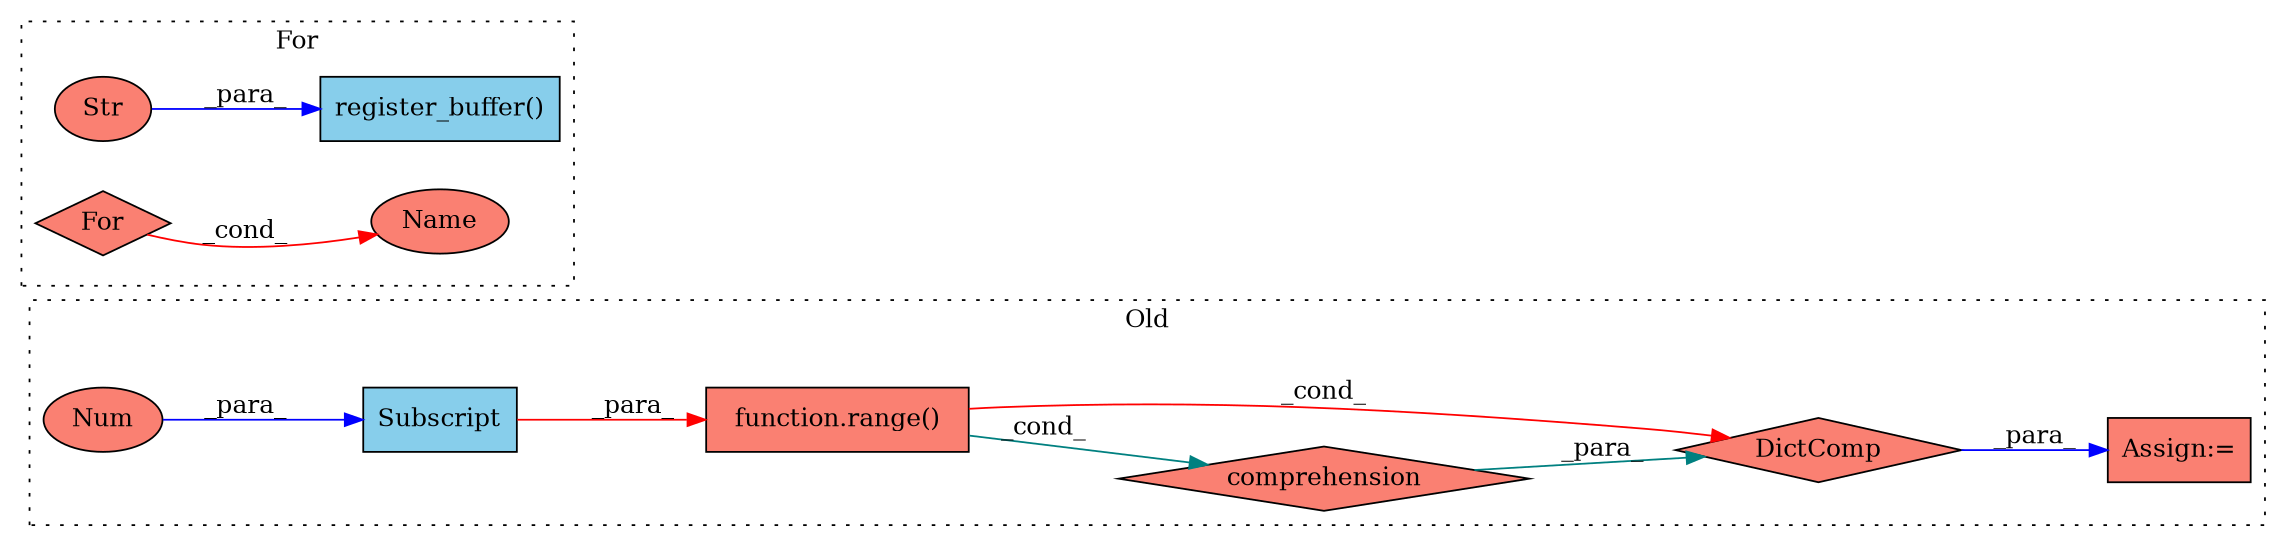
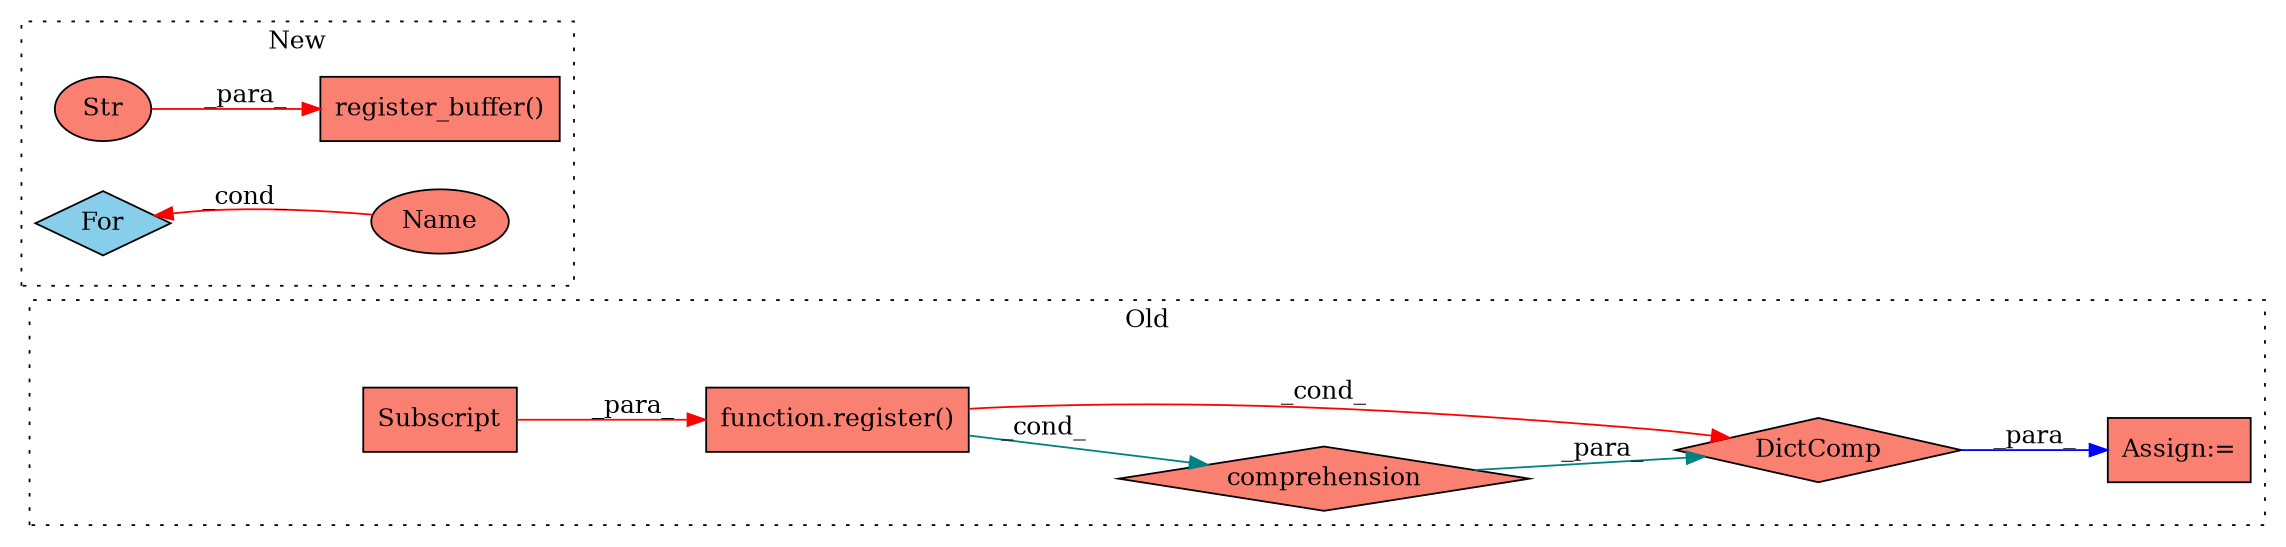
(298, 42) -> (298, 42)
(227, 109) -> (227, 109)
(440, 109) -> (440, 109)
(103, 223) -> (103, 223)
(253, 247) -> (273, 209)
(103, 420) -> none
(440, 420) -> (440, 420)
(837, 420) -> (837, 420)
